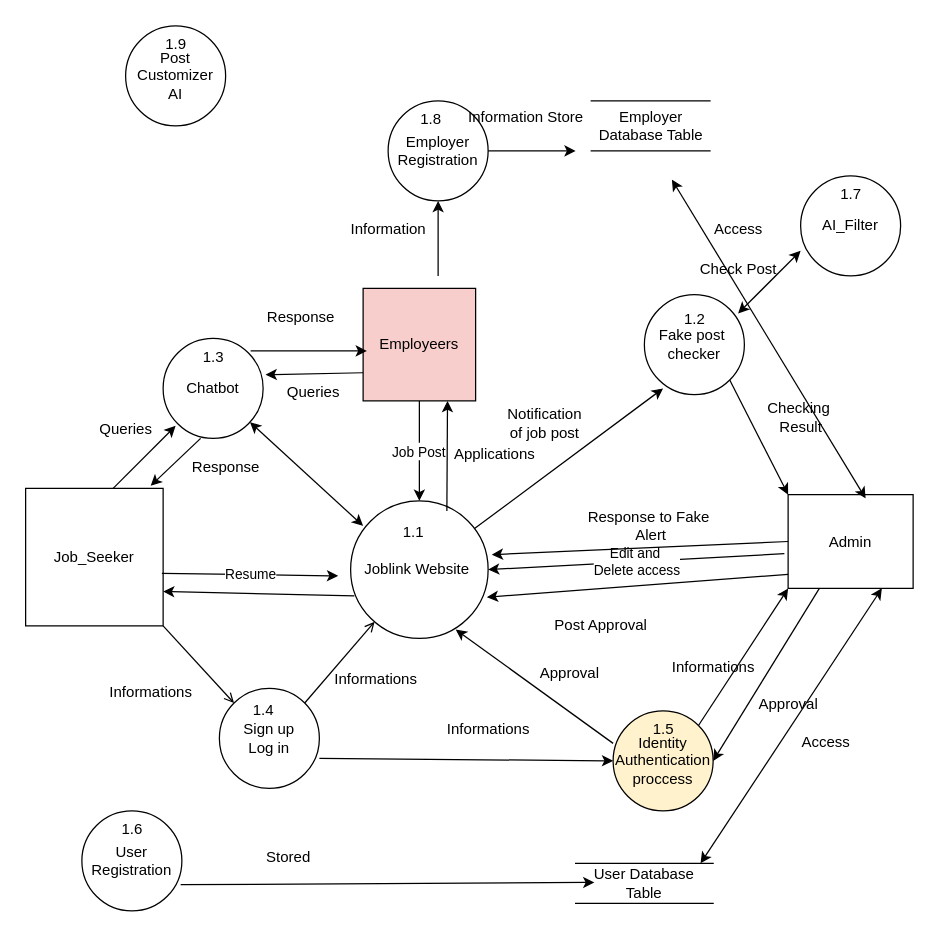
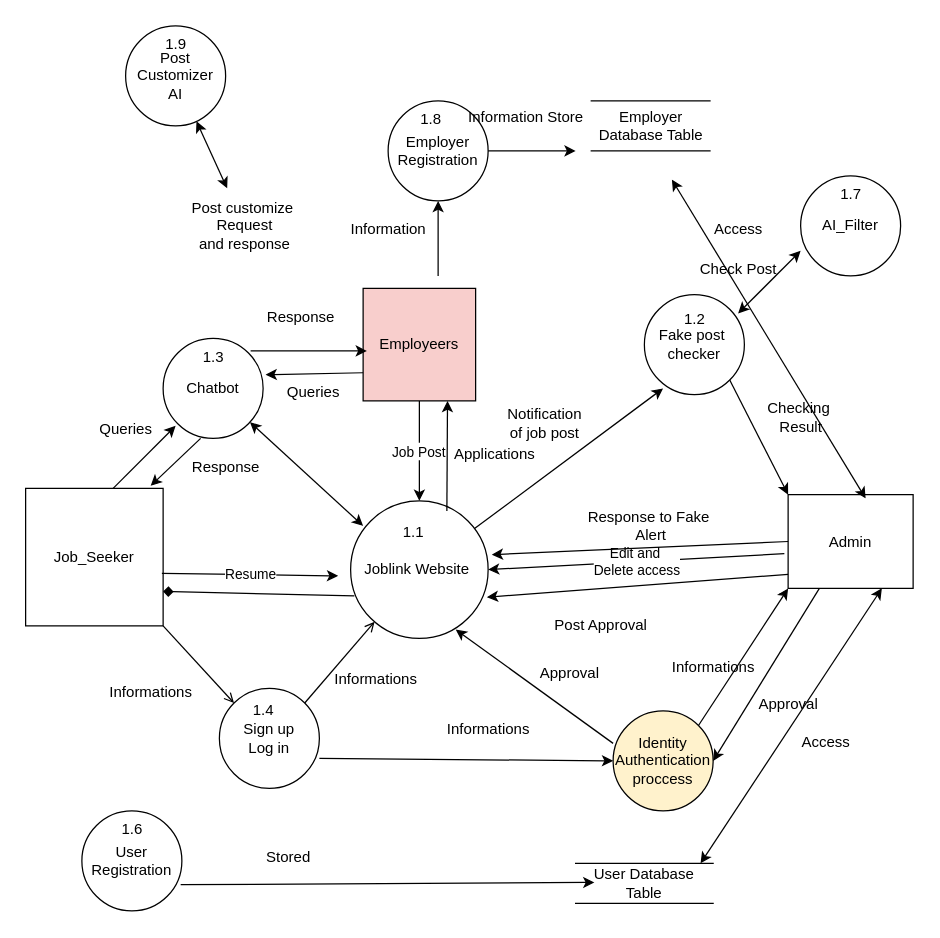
none -> (212, 155)
none -> (244, 226)
(173, 591) -> (174, 591)
(663, 729) -> none
